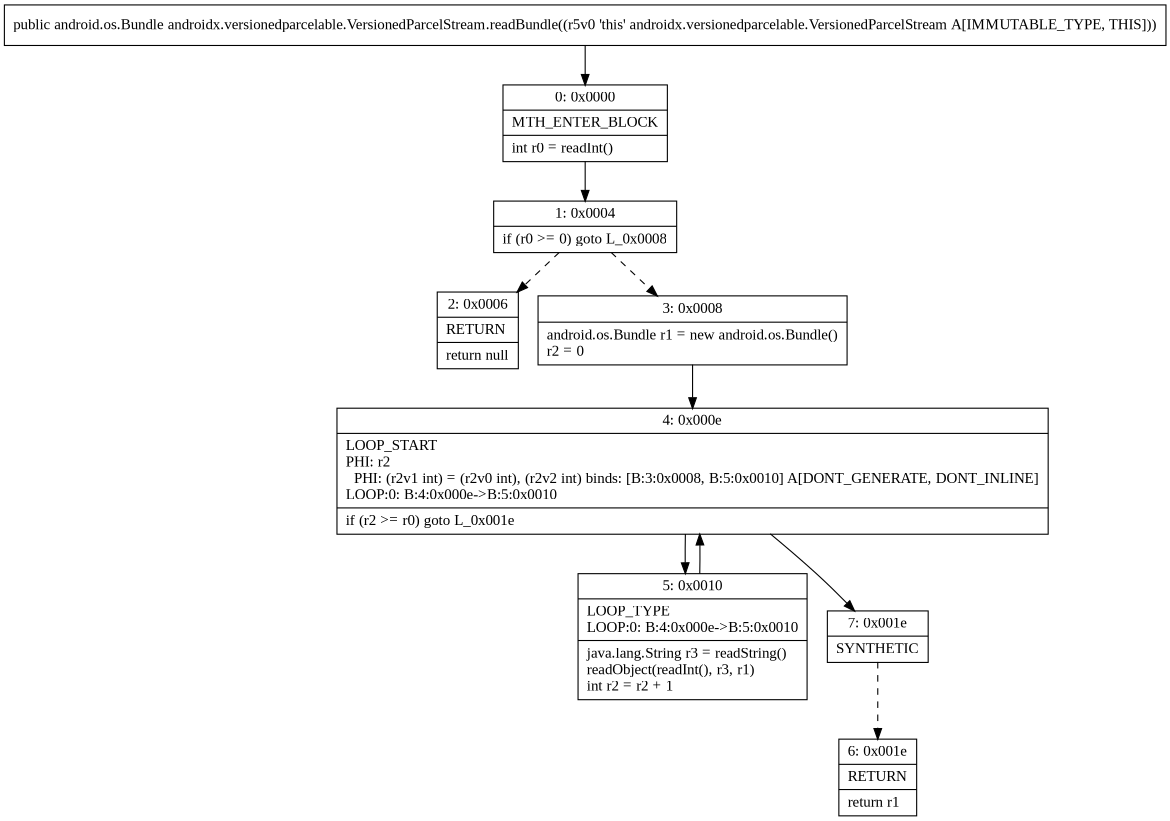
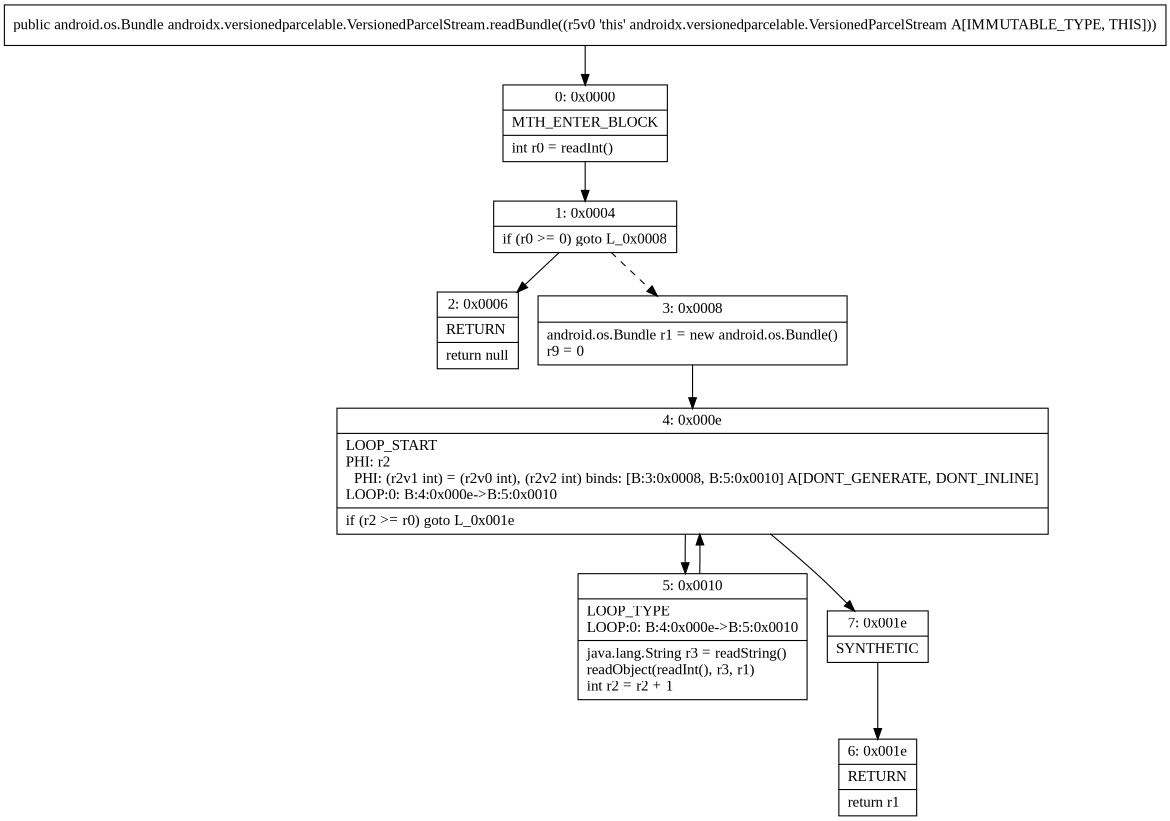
(542, 269) -> (542, 269)
(565, 351) -> (565, 351)
(878, 695) -> (878, 695)
